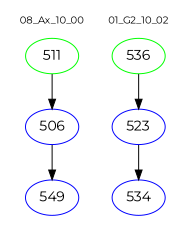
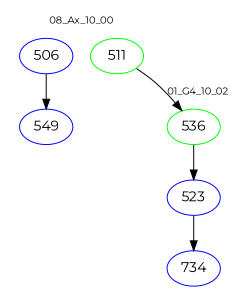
(139, 21) -> (198, 92)
(52, 87) -> (166, 92)
(139, 198) -> (194, 268)
